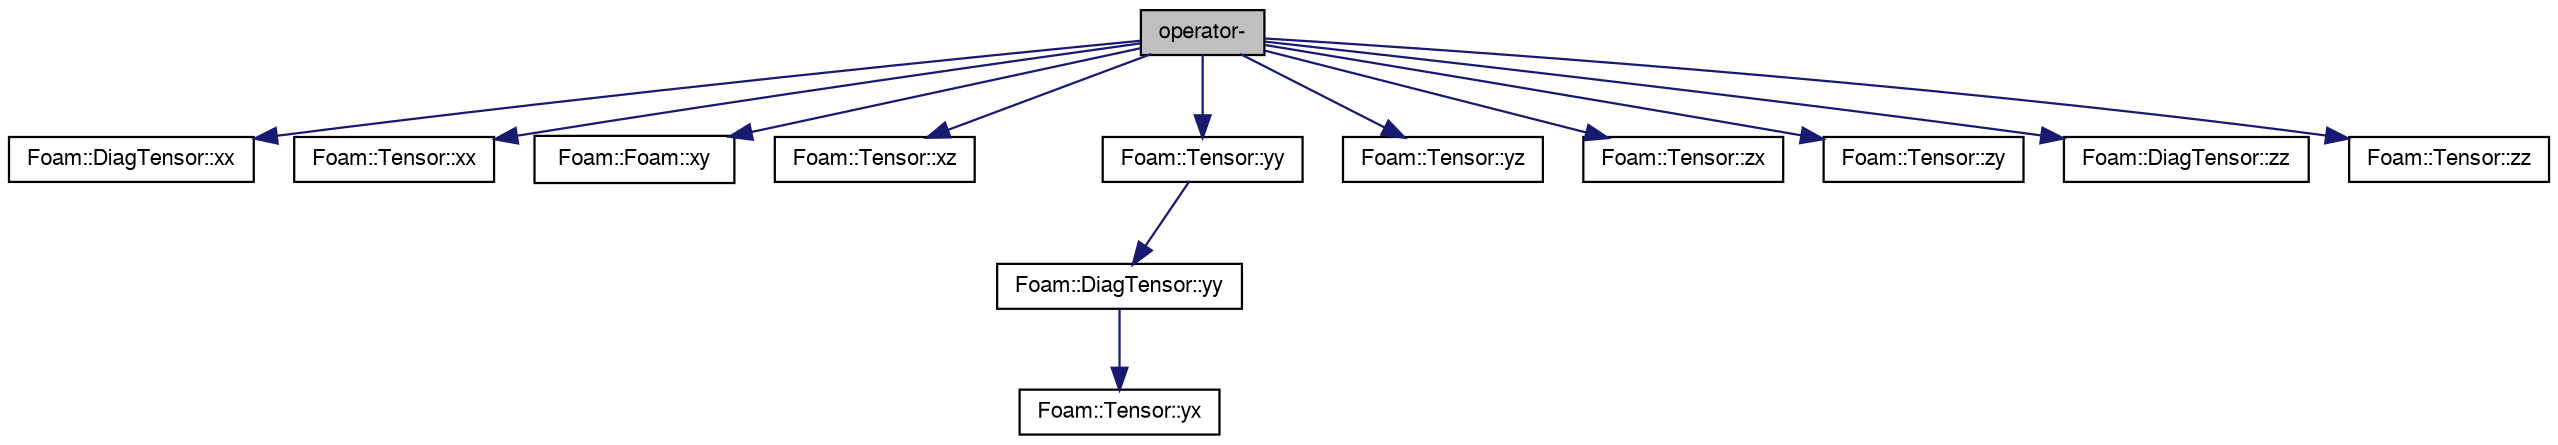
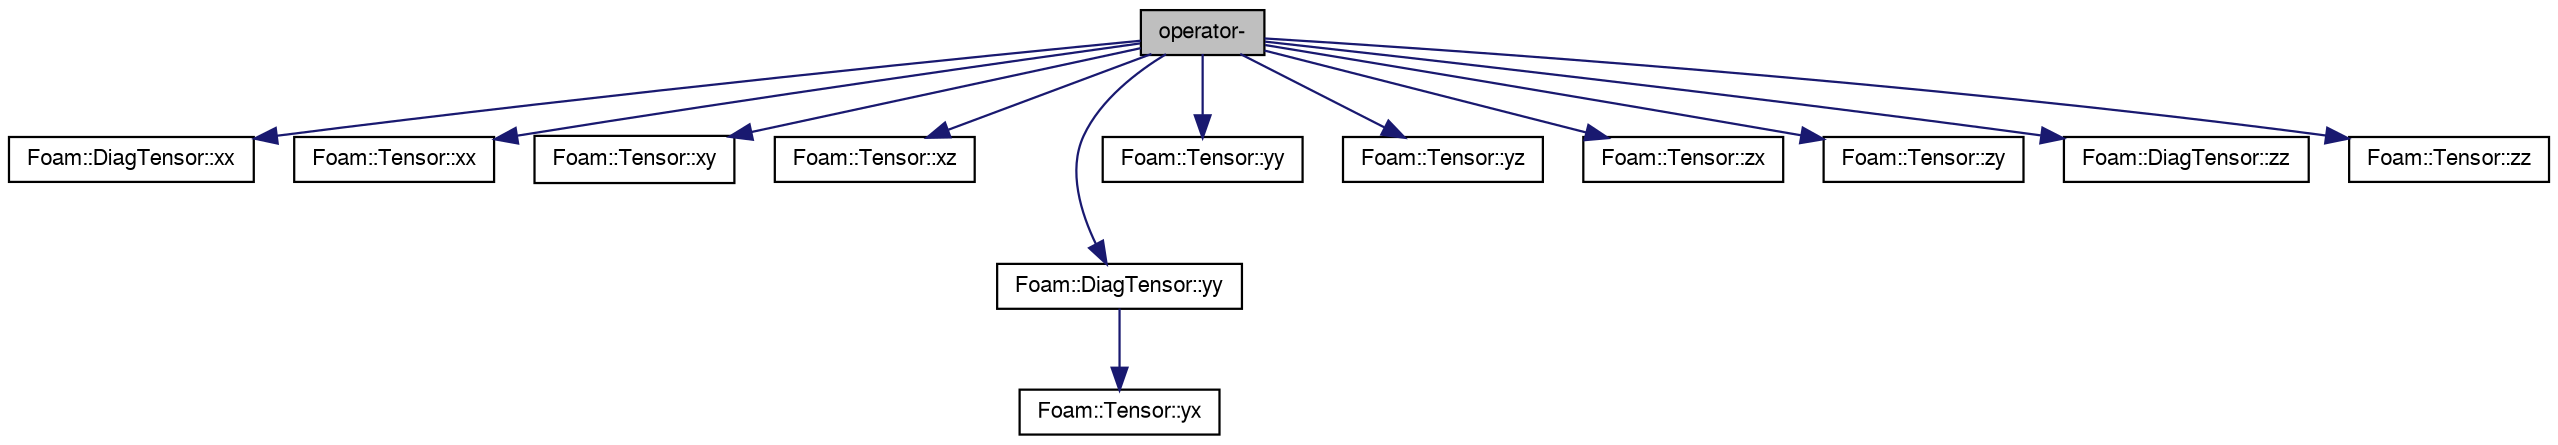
(634, 159) -> (634, 159)
(1168, 213) -> (1085, 134)
